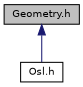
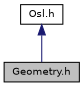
(42, 49) -> (42, 49)
